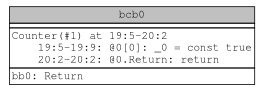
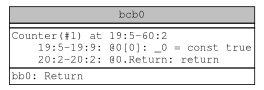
(90, 36) -> (90, 36)
